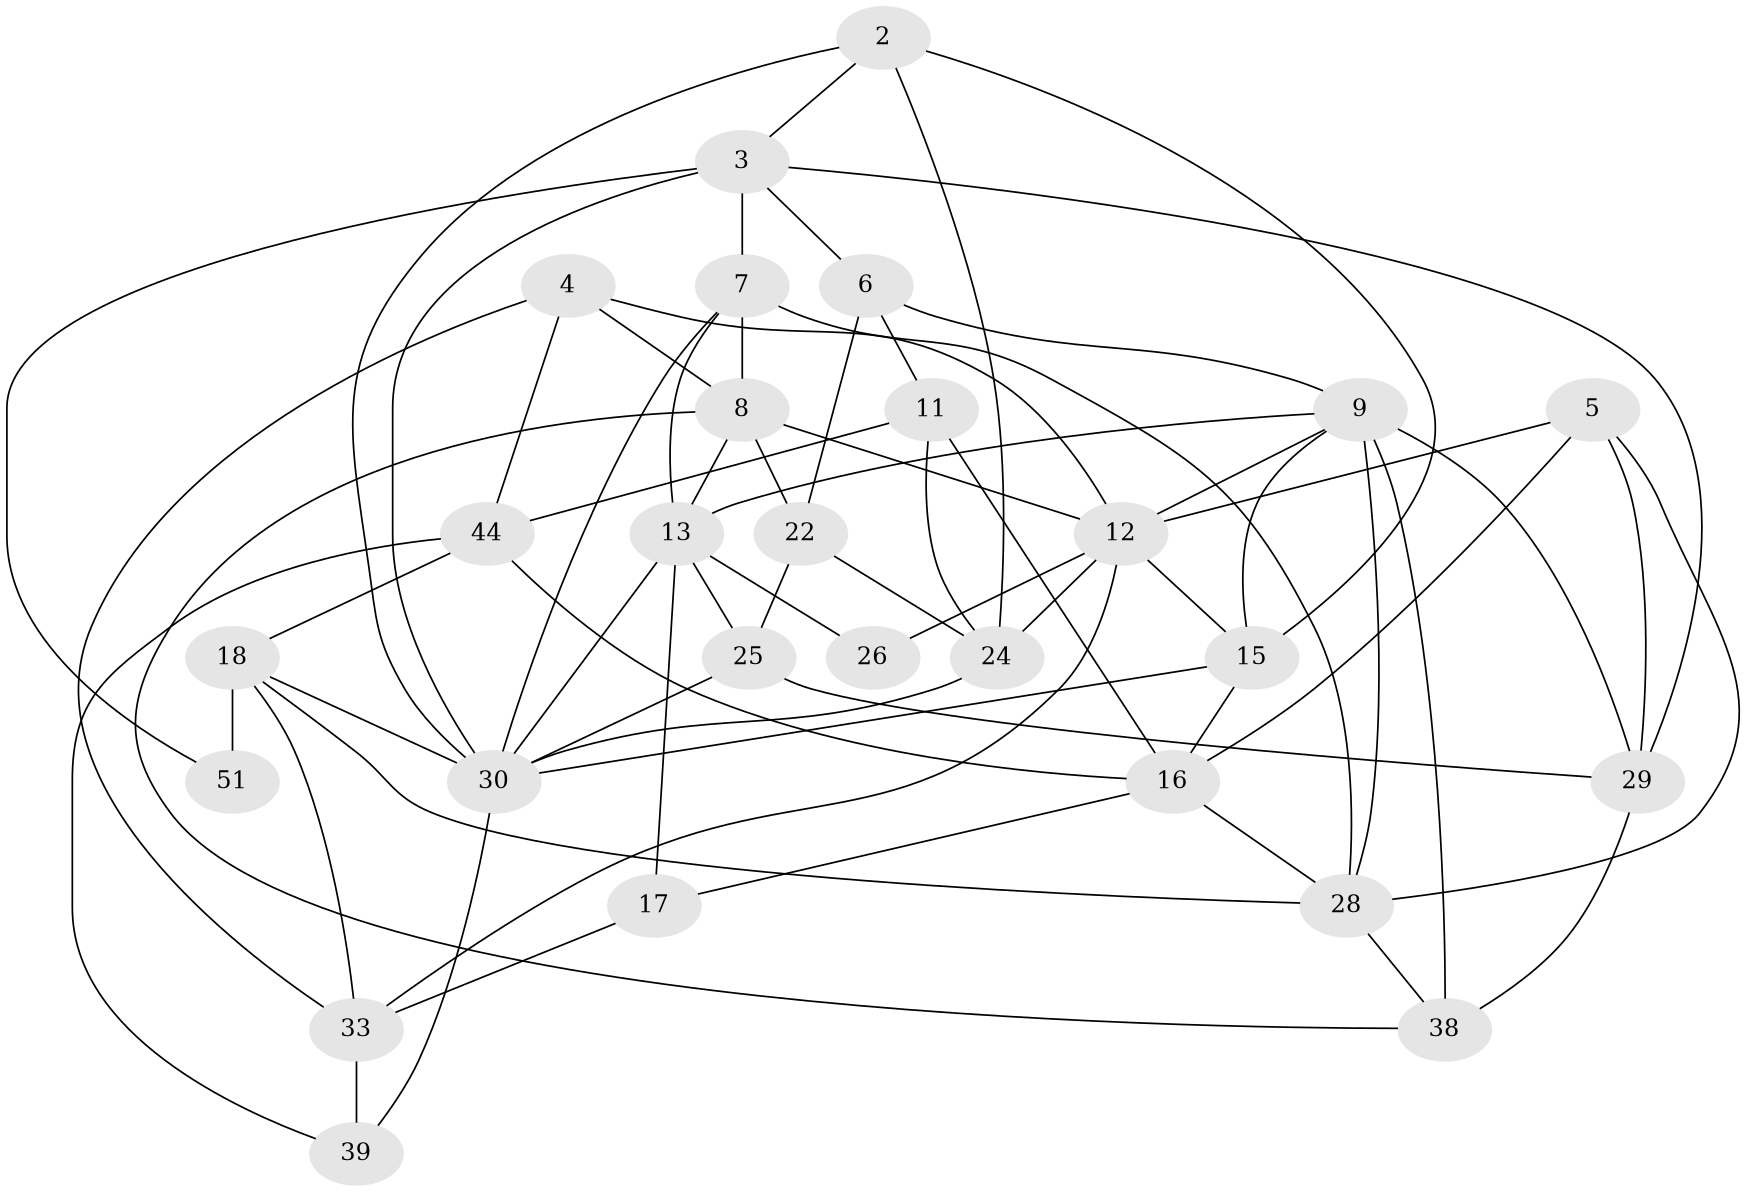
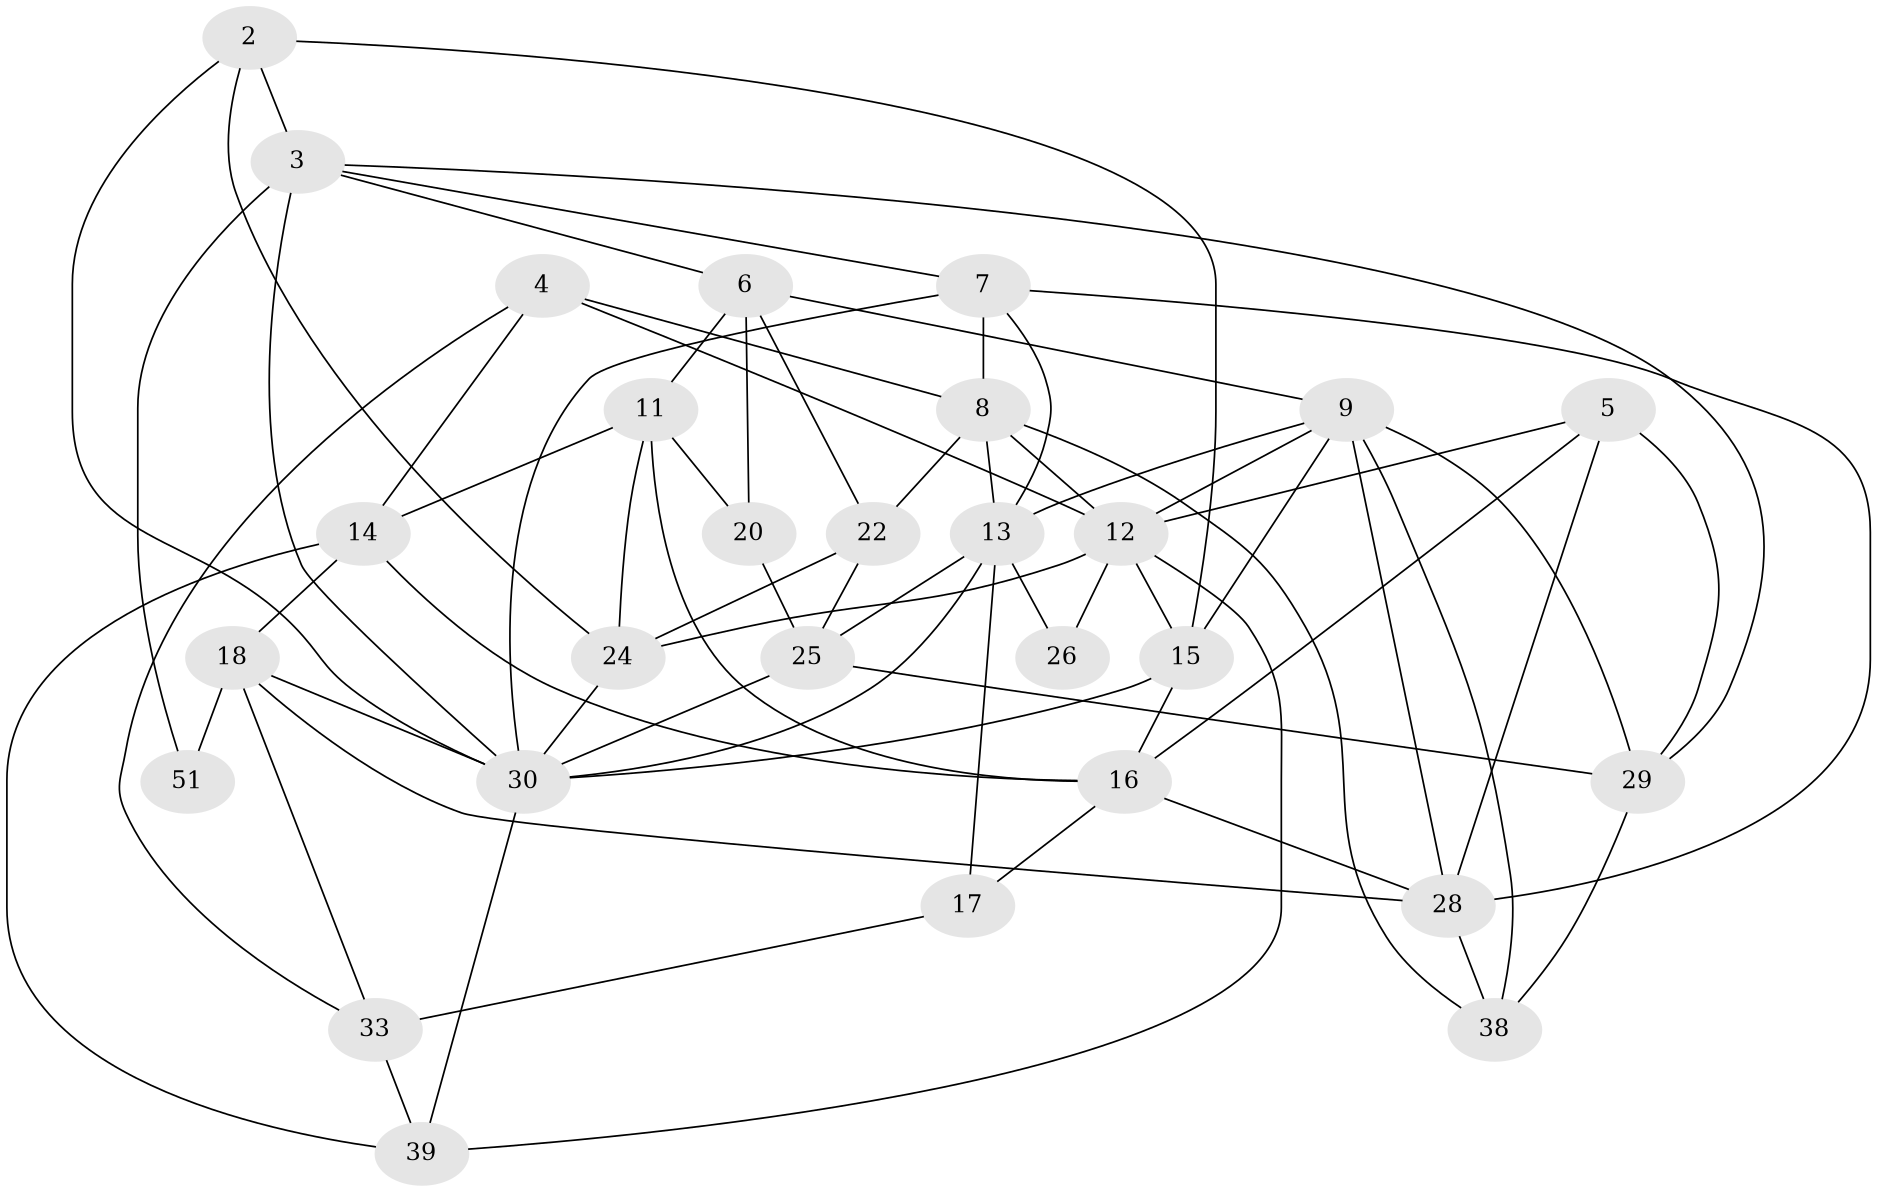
(487, 534) -> (363, 534)
none -> (749, 534)
(784, 813) -> (1101, 1044)
